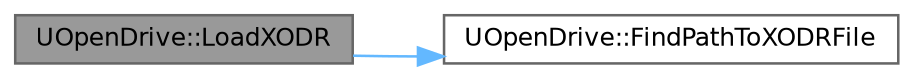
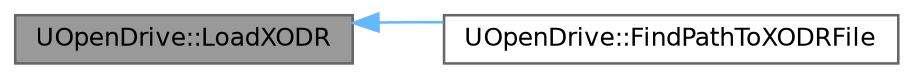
(385, 56) -> (411, 22)
